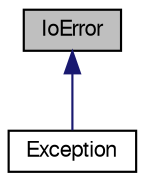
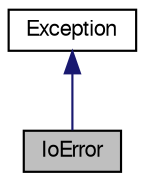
(72, 102) -> (72, 102)
